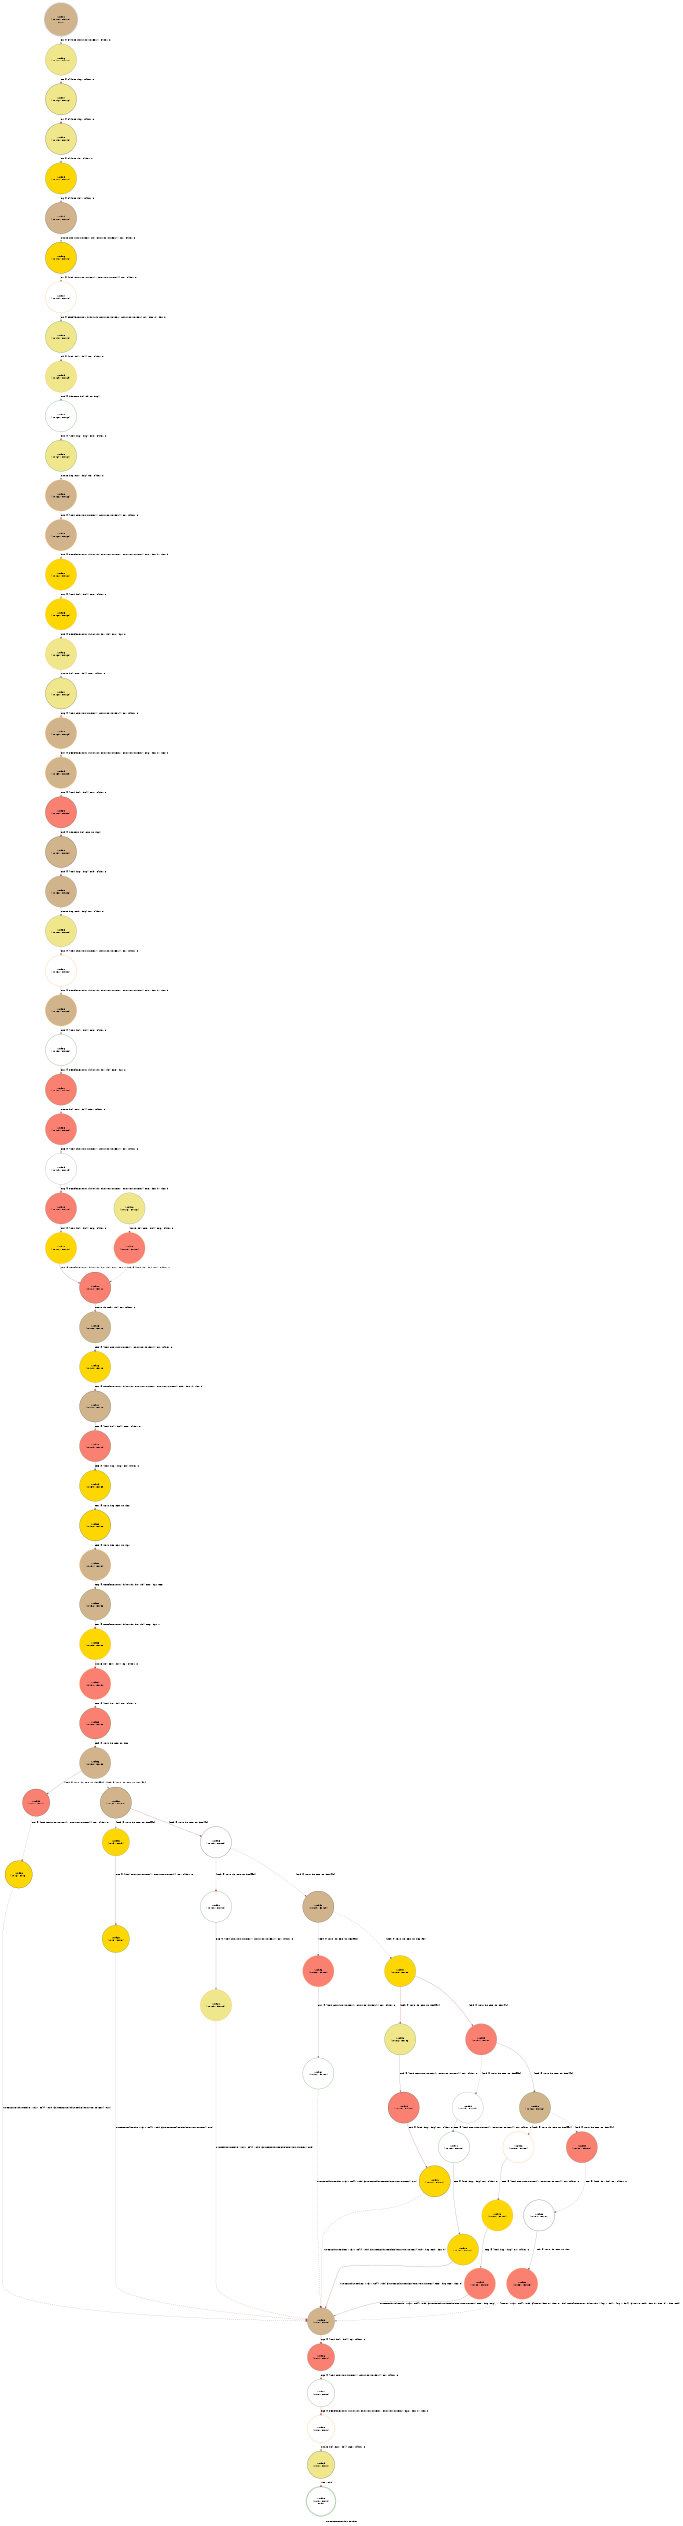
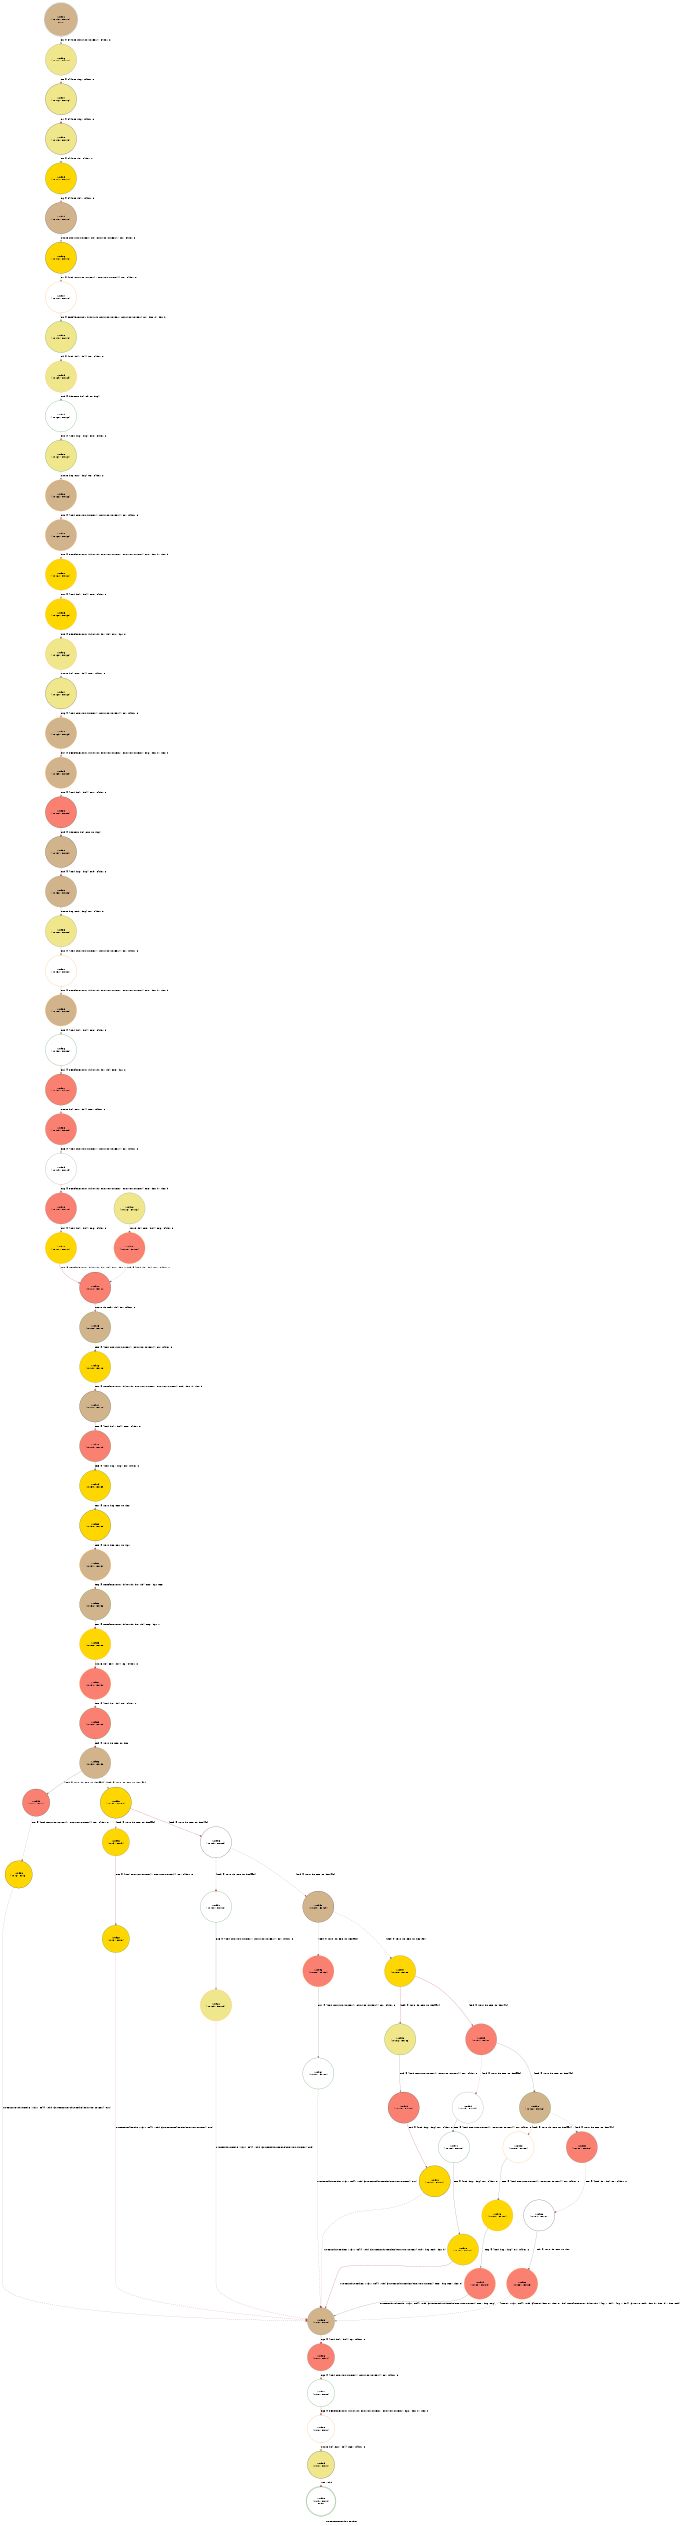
(116, 1803) -> (116, 1803)
